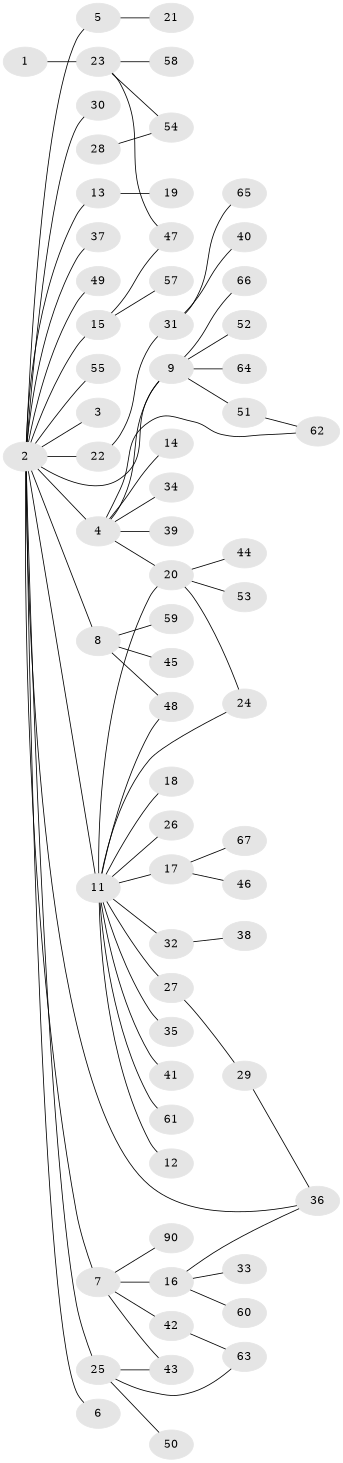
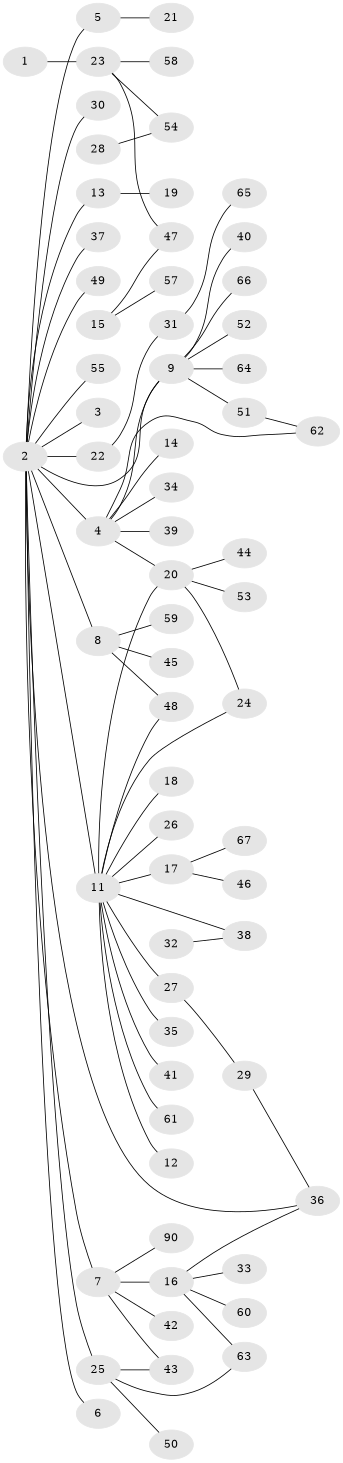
(209, 279) -> (208, 303)
(54, 387) -> none
(135, 916) -> (172, 912)
(208, 1341) -> (208, 1320)
